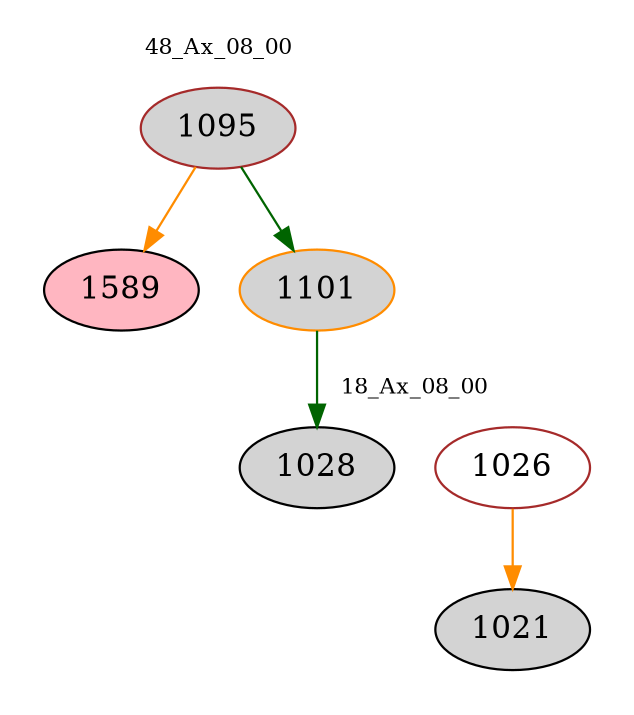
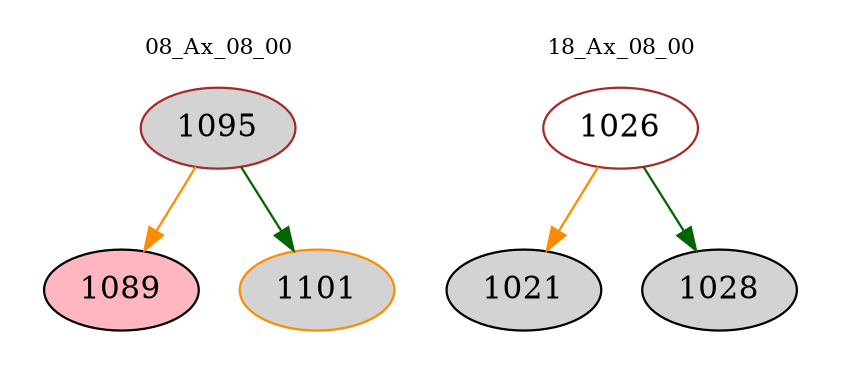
(219, 48) -> (219, 48)
(121, 290) -> (121, 290)
(317, 380) -> (664, 199)
